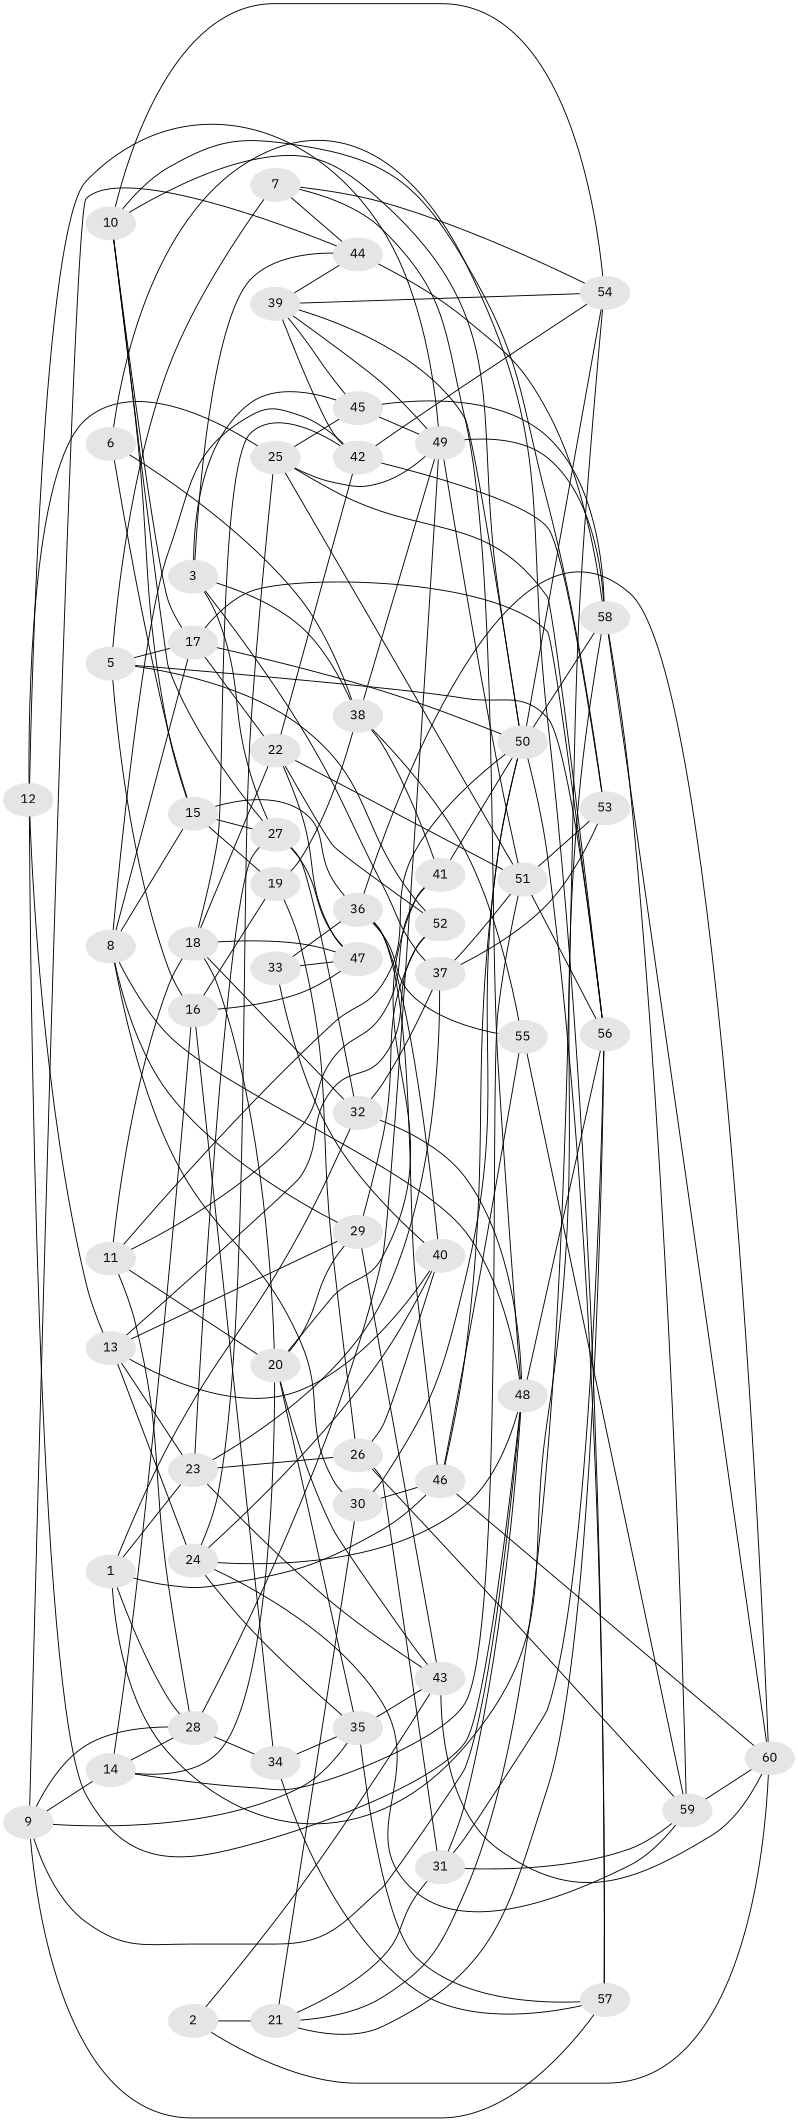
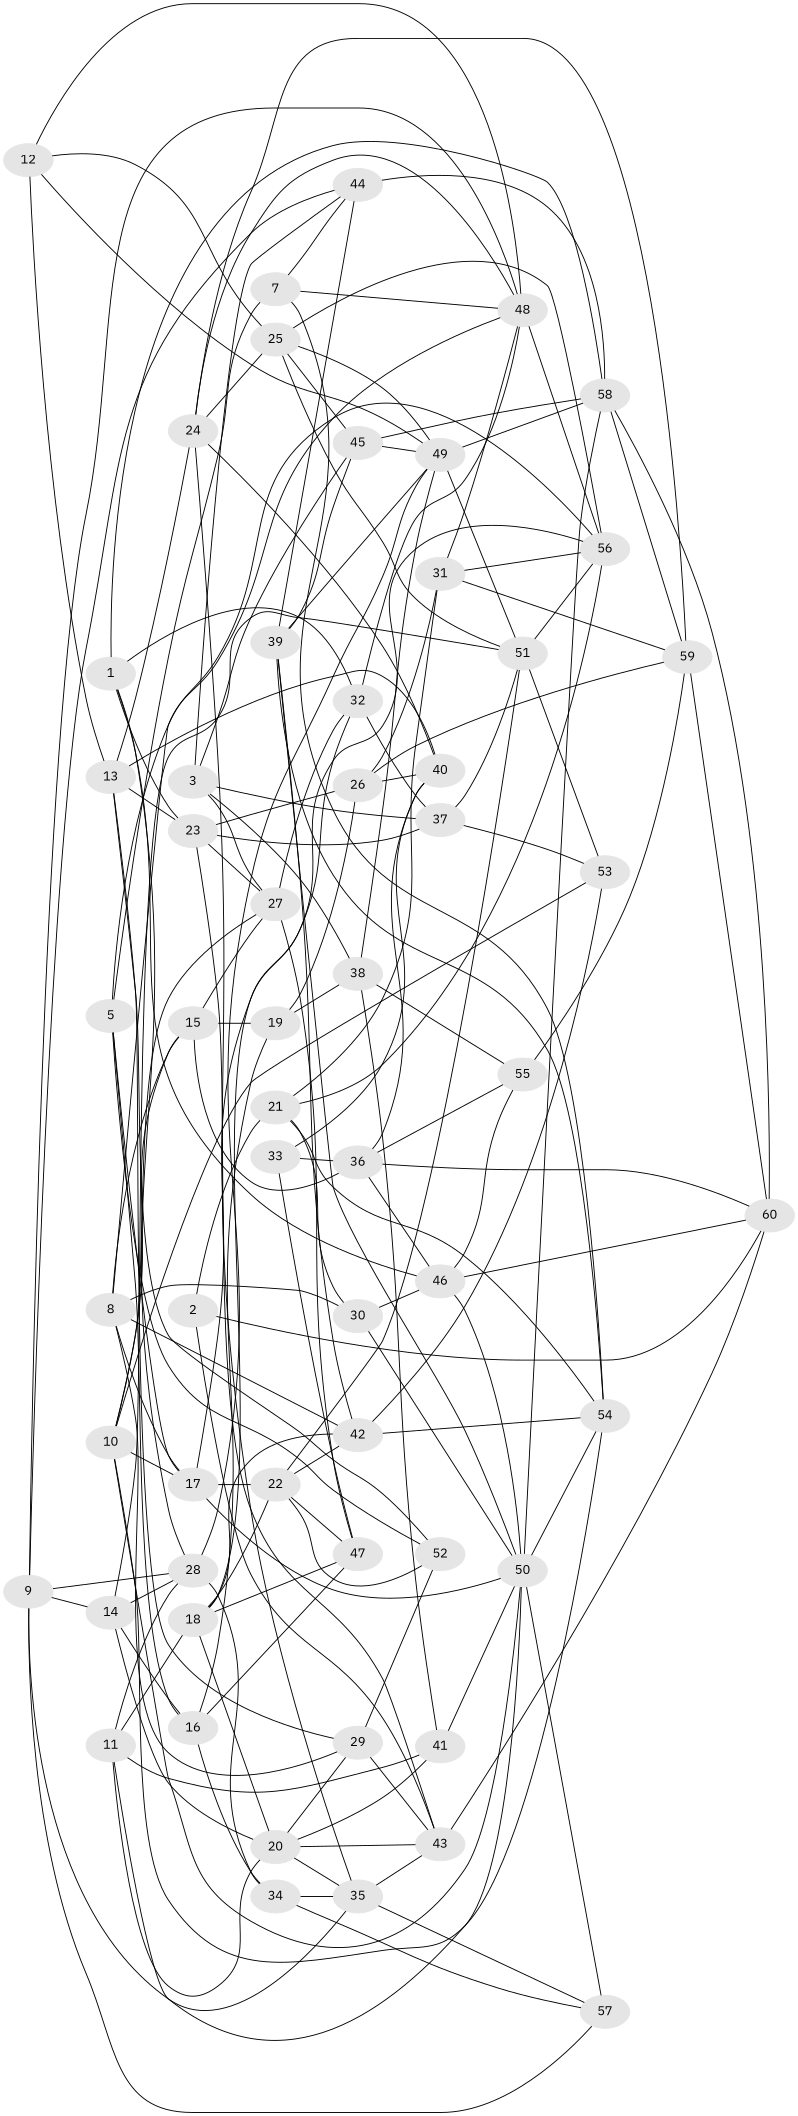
(111, 444) -> none
